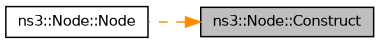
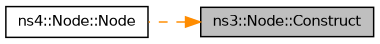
(77, 22) -> (77, 22)
